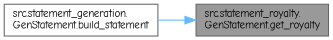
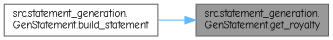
(262, 20) -> (262, 20)
